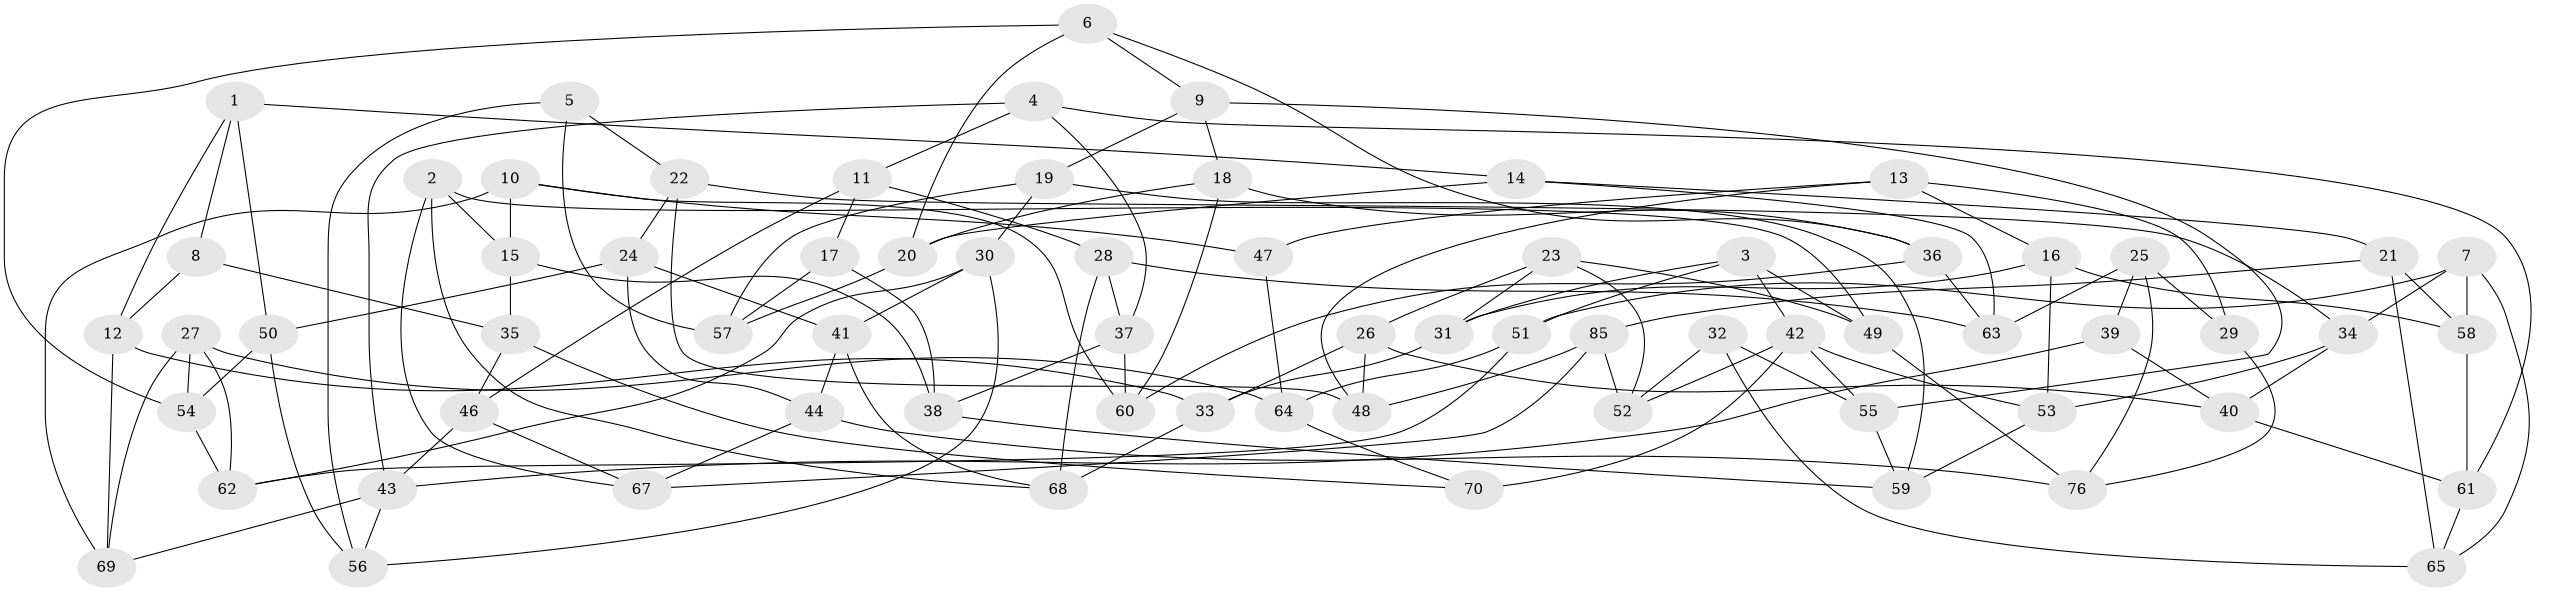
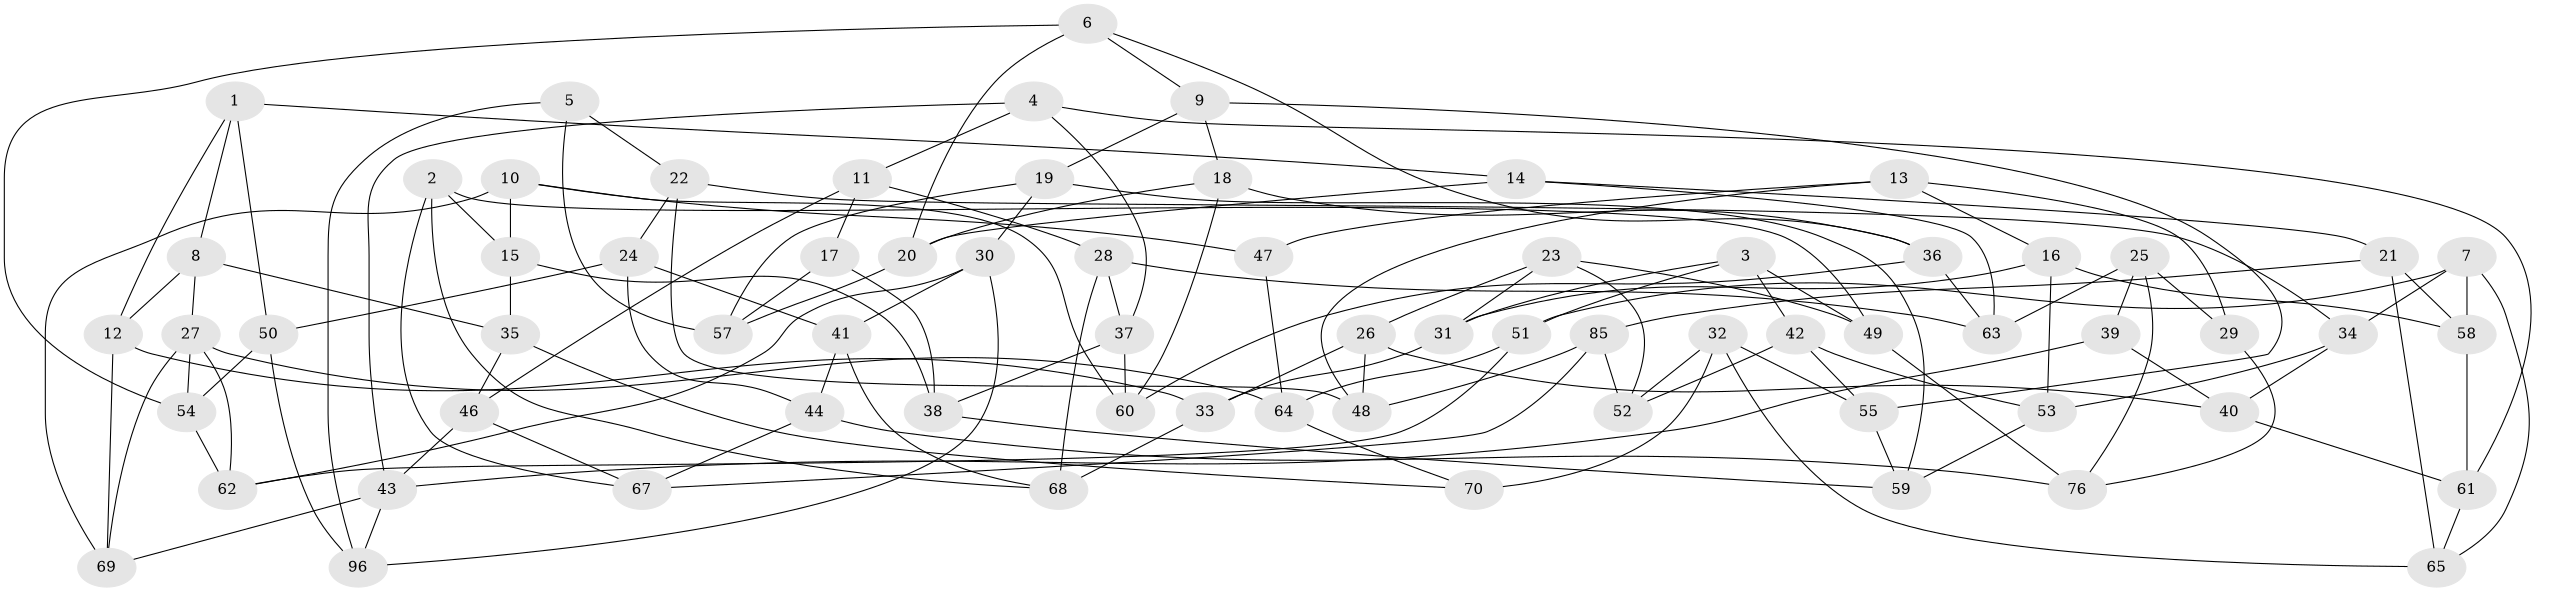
none -> (194, 296)
(1657, 448) -> (1635, 449)
(358, 568) -> (358, 568)
